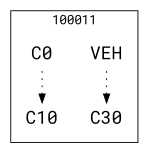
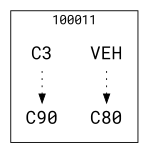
(42, 55) -> (42, 55)
(42, 119) -> (42, 119)
(107, 119) -> (107, 119)
